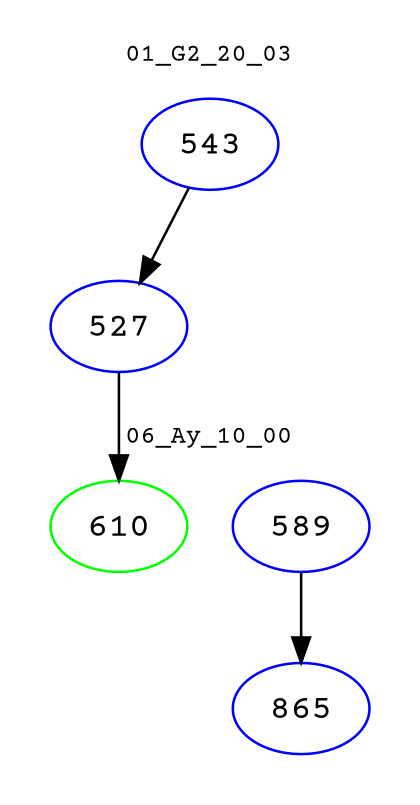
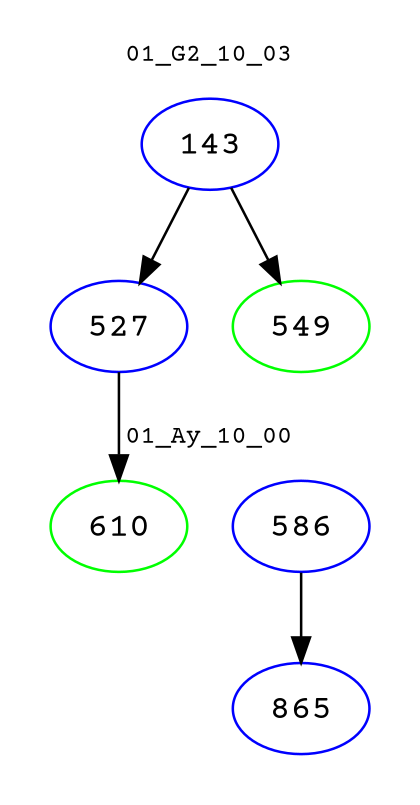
(210, 54) -> (210, 54)
(210, 144) -> (210, 144)
none -> (301, 326)
(210, 437) -> (210, 437)
(301, 526) -> (301, 526)
